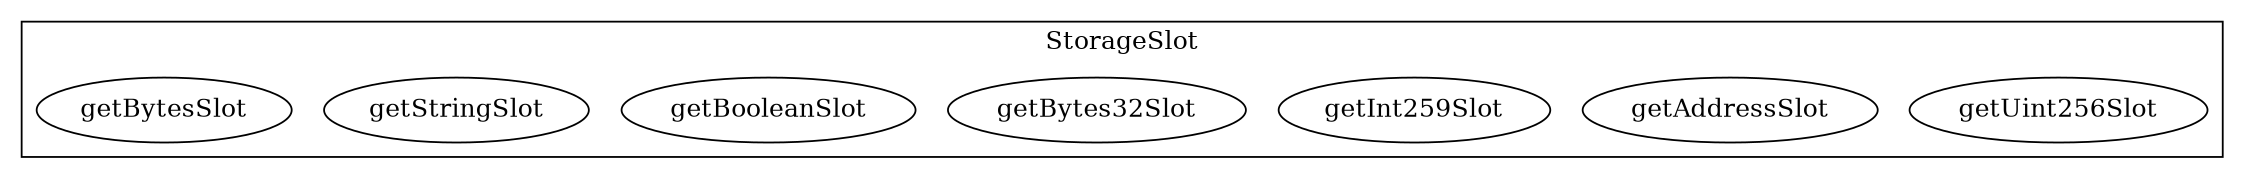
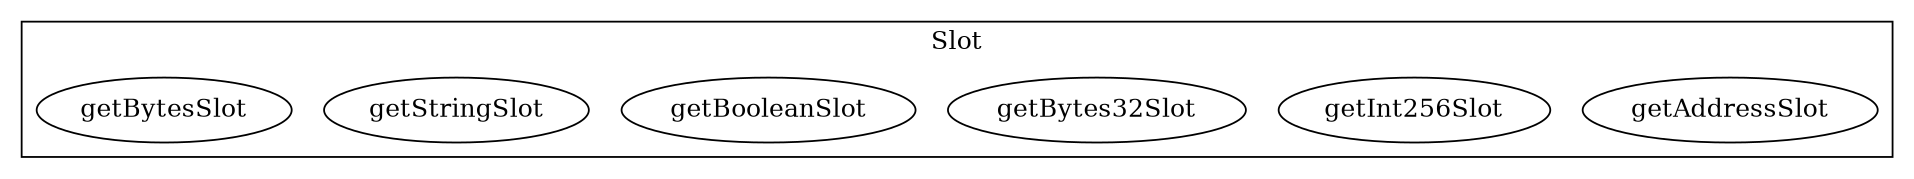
(1122, 42) -> (957, 42)
(1414, 110) -> (1414, 110)
(2059, 110) -> none
